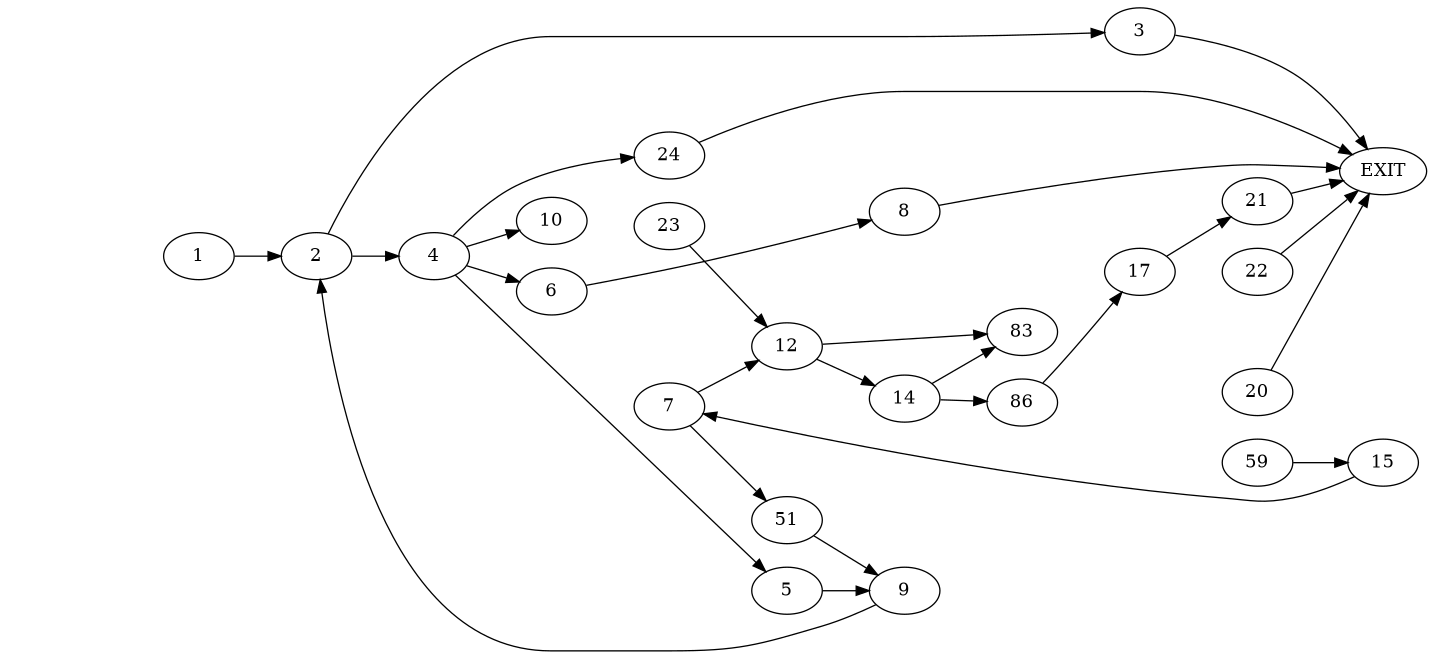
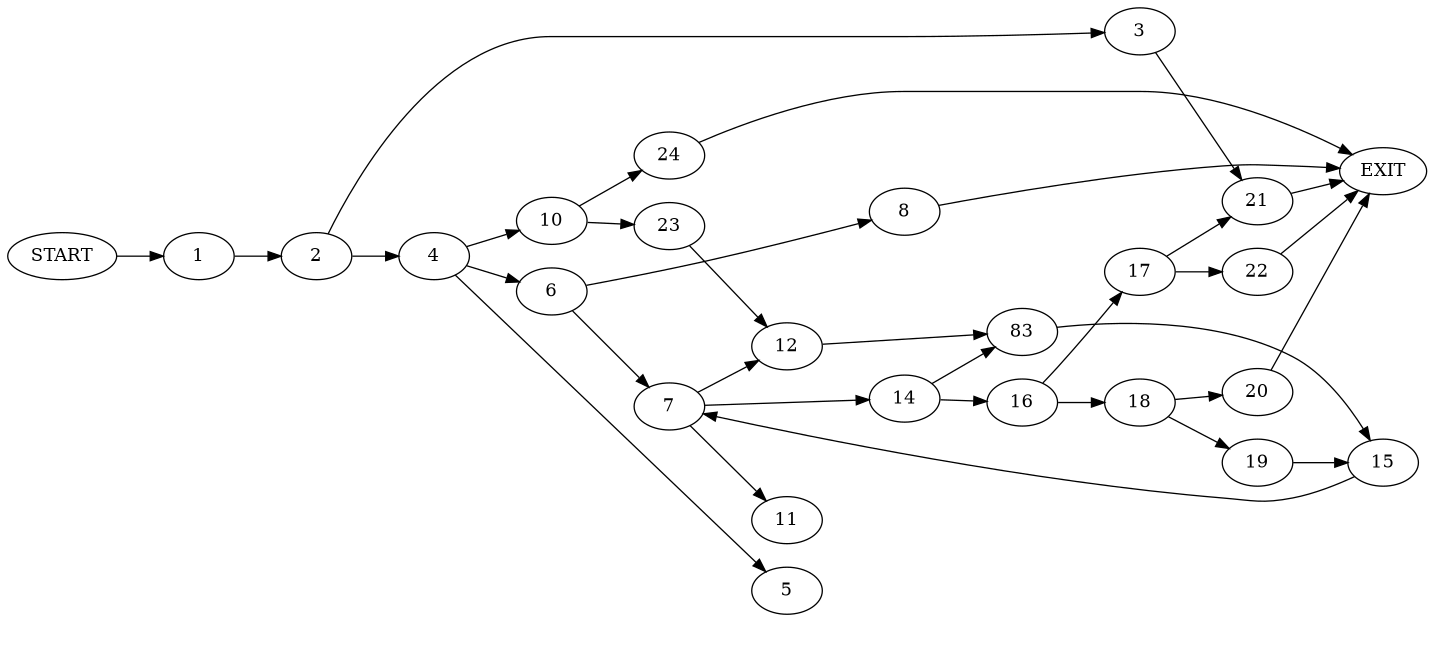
(1280, 66) -> (1195, 111)
(529, 180) -> (605, 192)
none -> (604, 223)
none -> (62, 256)
none -> (1192, 272)
none -> (1228, 334)
none -> (606, 344)
(840, 370) -> (781, 403)
(1022, 403) -> (1022, 403)
none -> (1140, 403)
(1258, 463) -> (1258, 463)
(787, 520) -> (787, 520)
(905, 591) -> none
